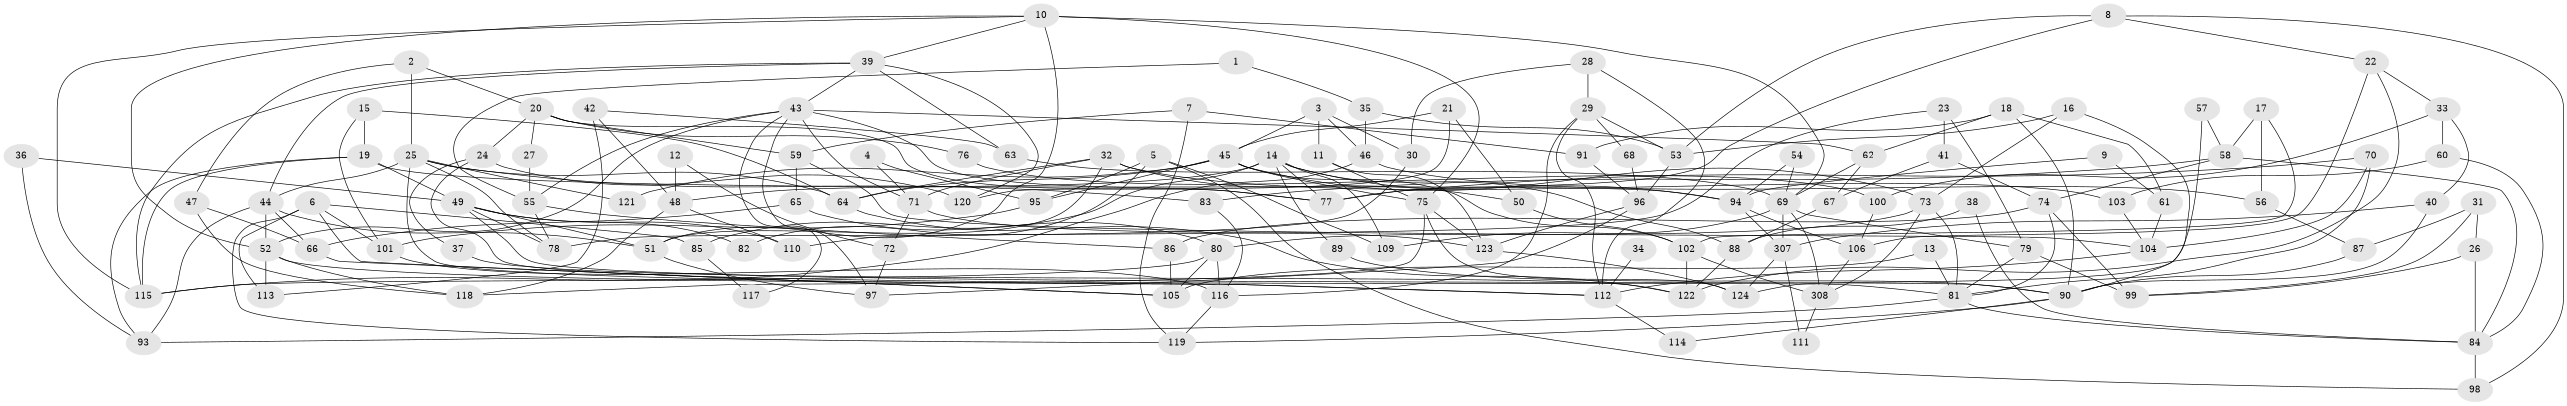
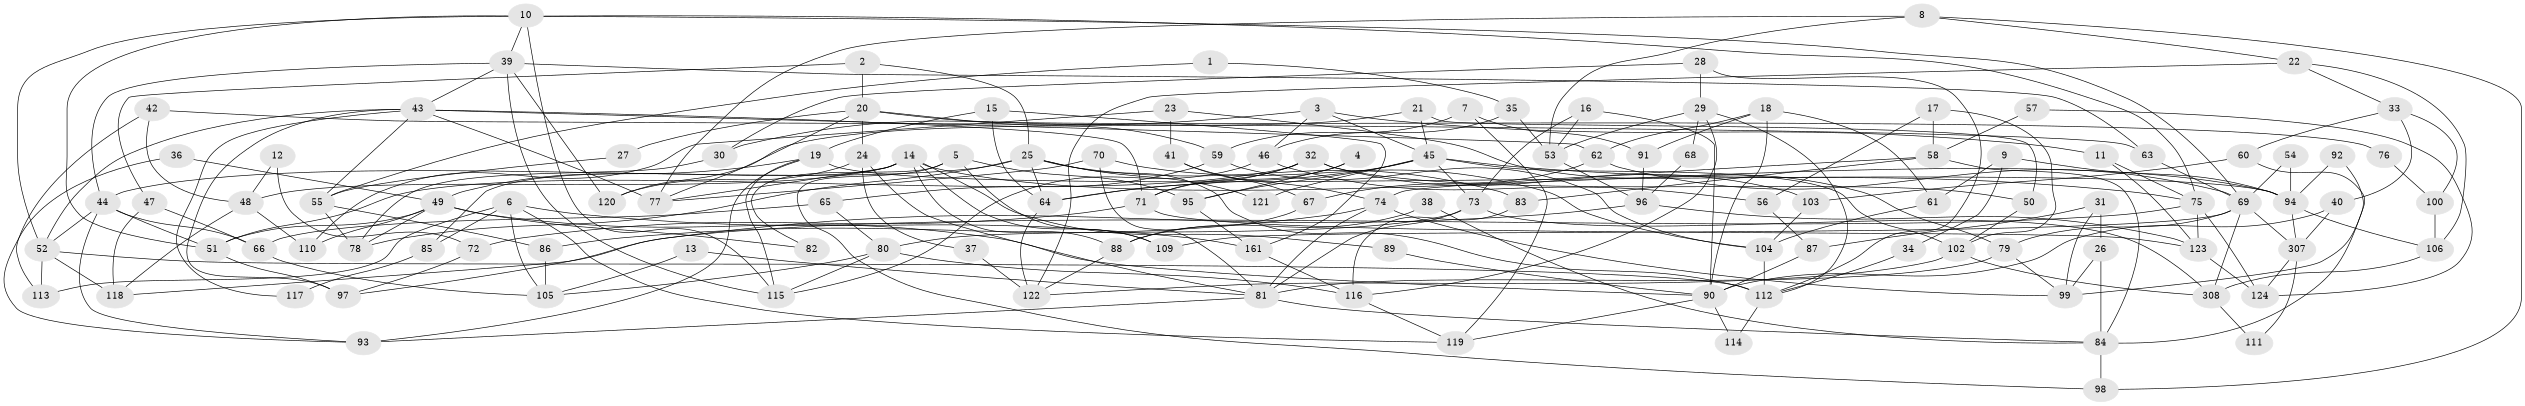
none -> (2338, 156)
none -> (1981, 211)
(385, 250) -> (1254, 250)
